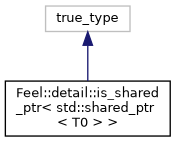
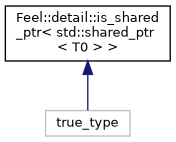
(88, 63) -> (88, 93)
